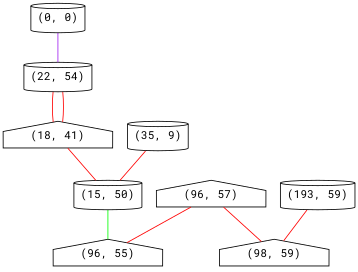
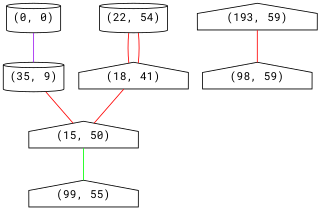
(58, 48) -> (34, 48)
(108, 195) -> (84, 136)
(211, 195) -> none
(318, 195) -> (257, 18)
(108, 254) -> (84, 195)
